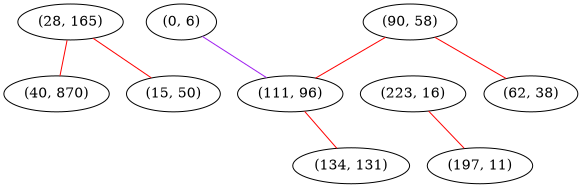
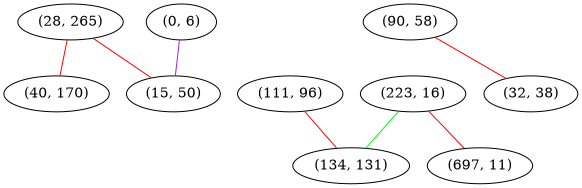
(71, 22) -> (71, 22)
(235, 57) -> (177, 58)
(351, 58) -> none
(57, 94) -> (57, 94)
(531, 94) -> (531, 94)
none -> (382, 130)
(480, 166) -> (480, 166)
